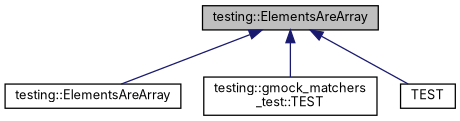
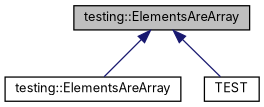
(290, 96) -> none
